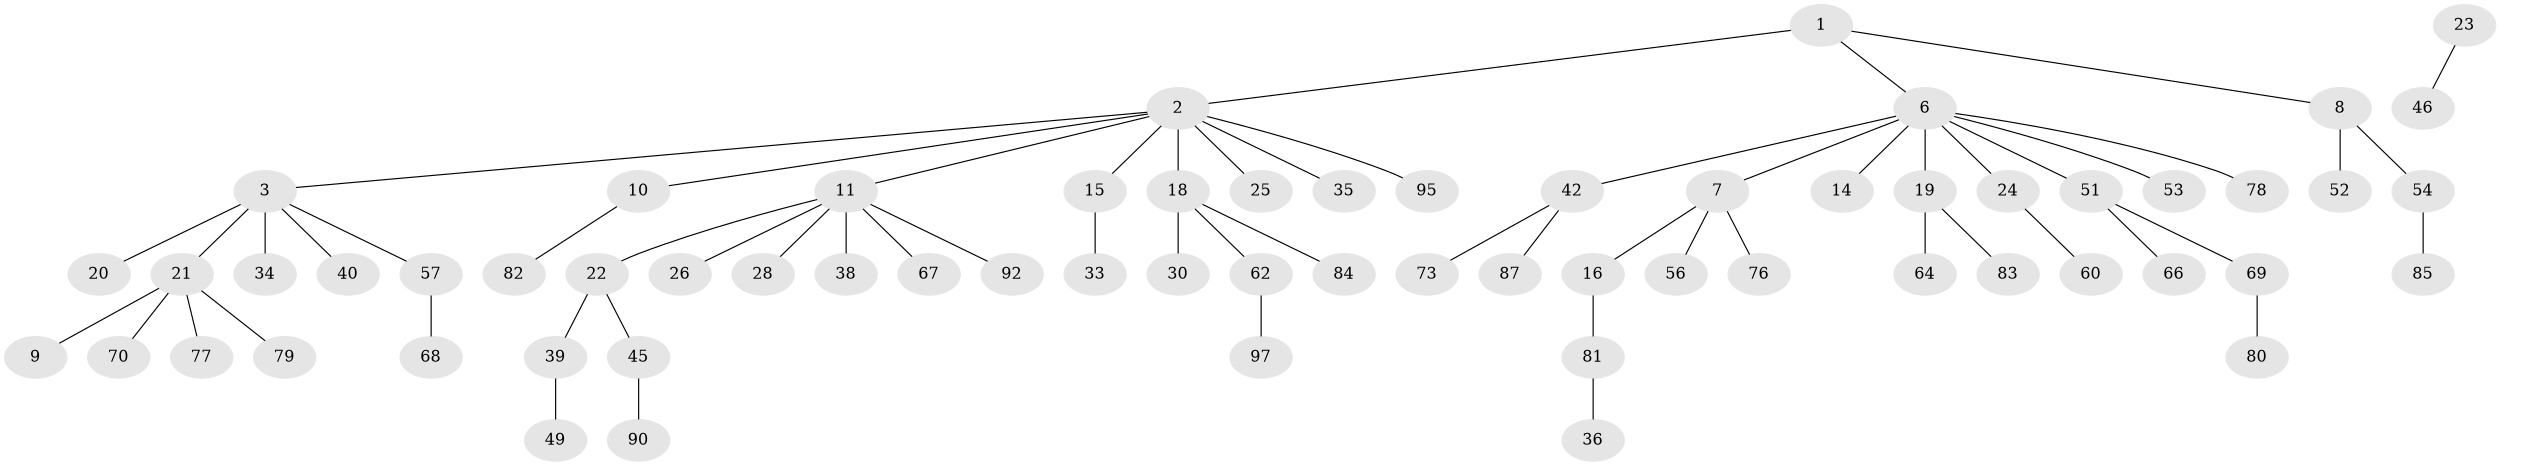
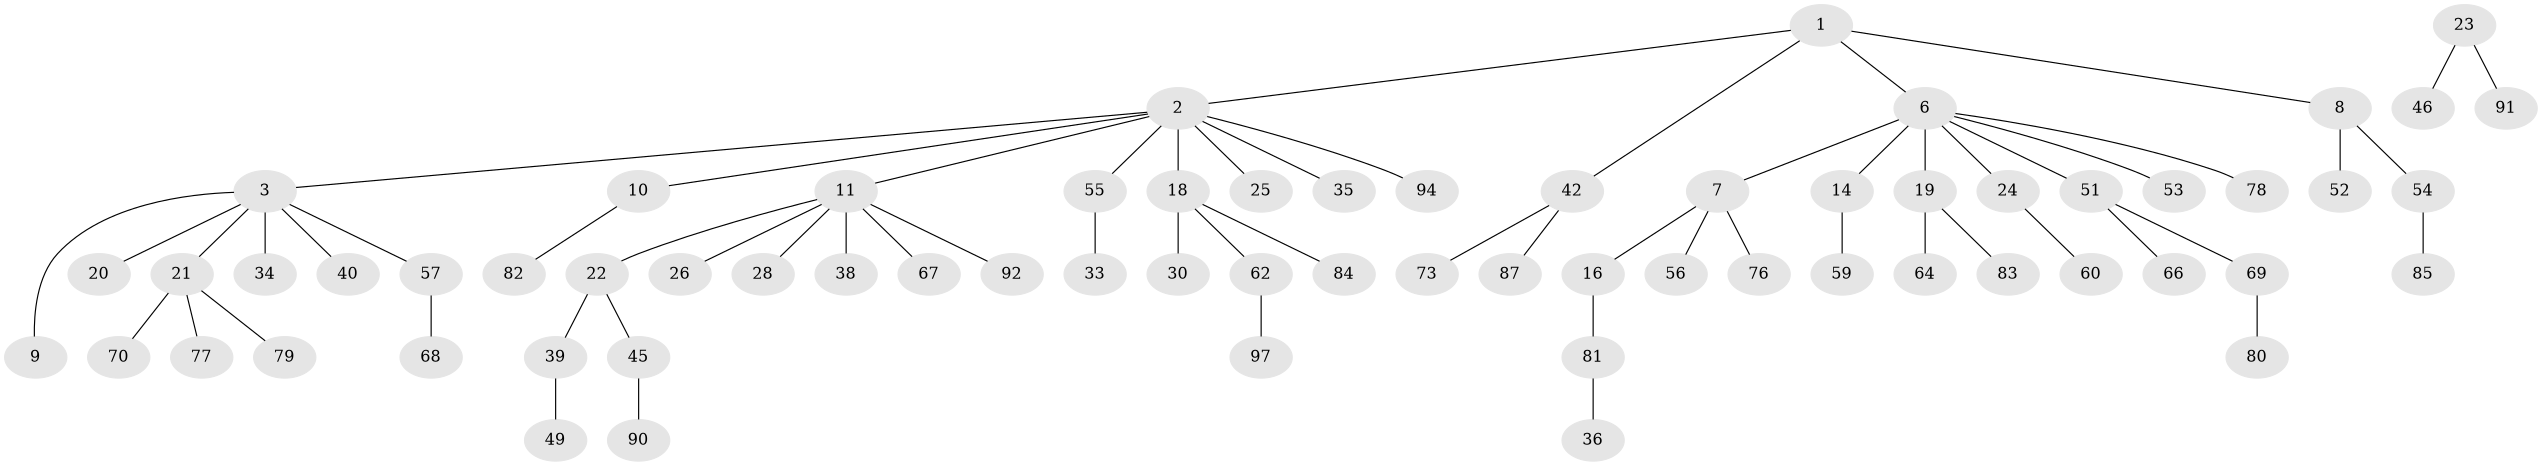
none -> (2506, 108)
(1749, 150) -> (1697, 108)
(1095, 191) -> (1095, 191)
(1427, 191) -> (1427, 191)
none -> (1842, 274)
(109, 316) -> (99, 223)
